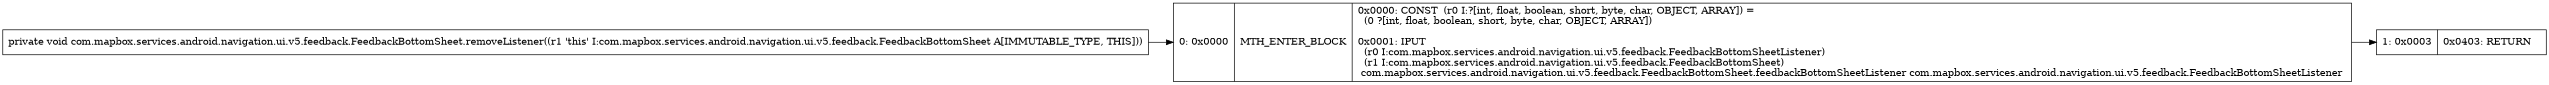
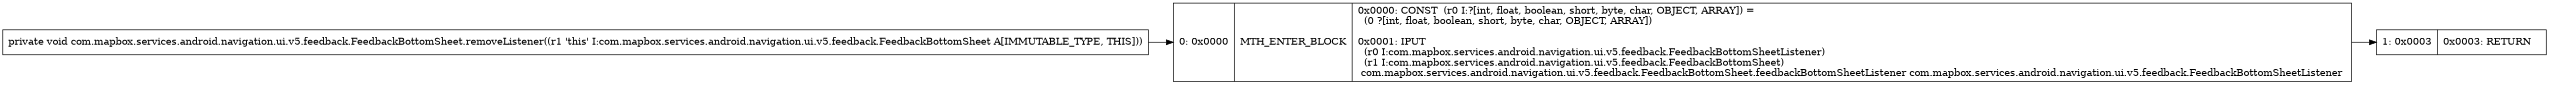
(2492, 42) -> (2492, 42)
